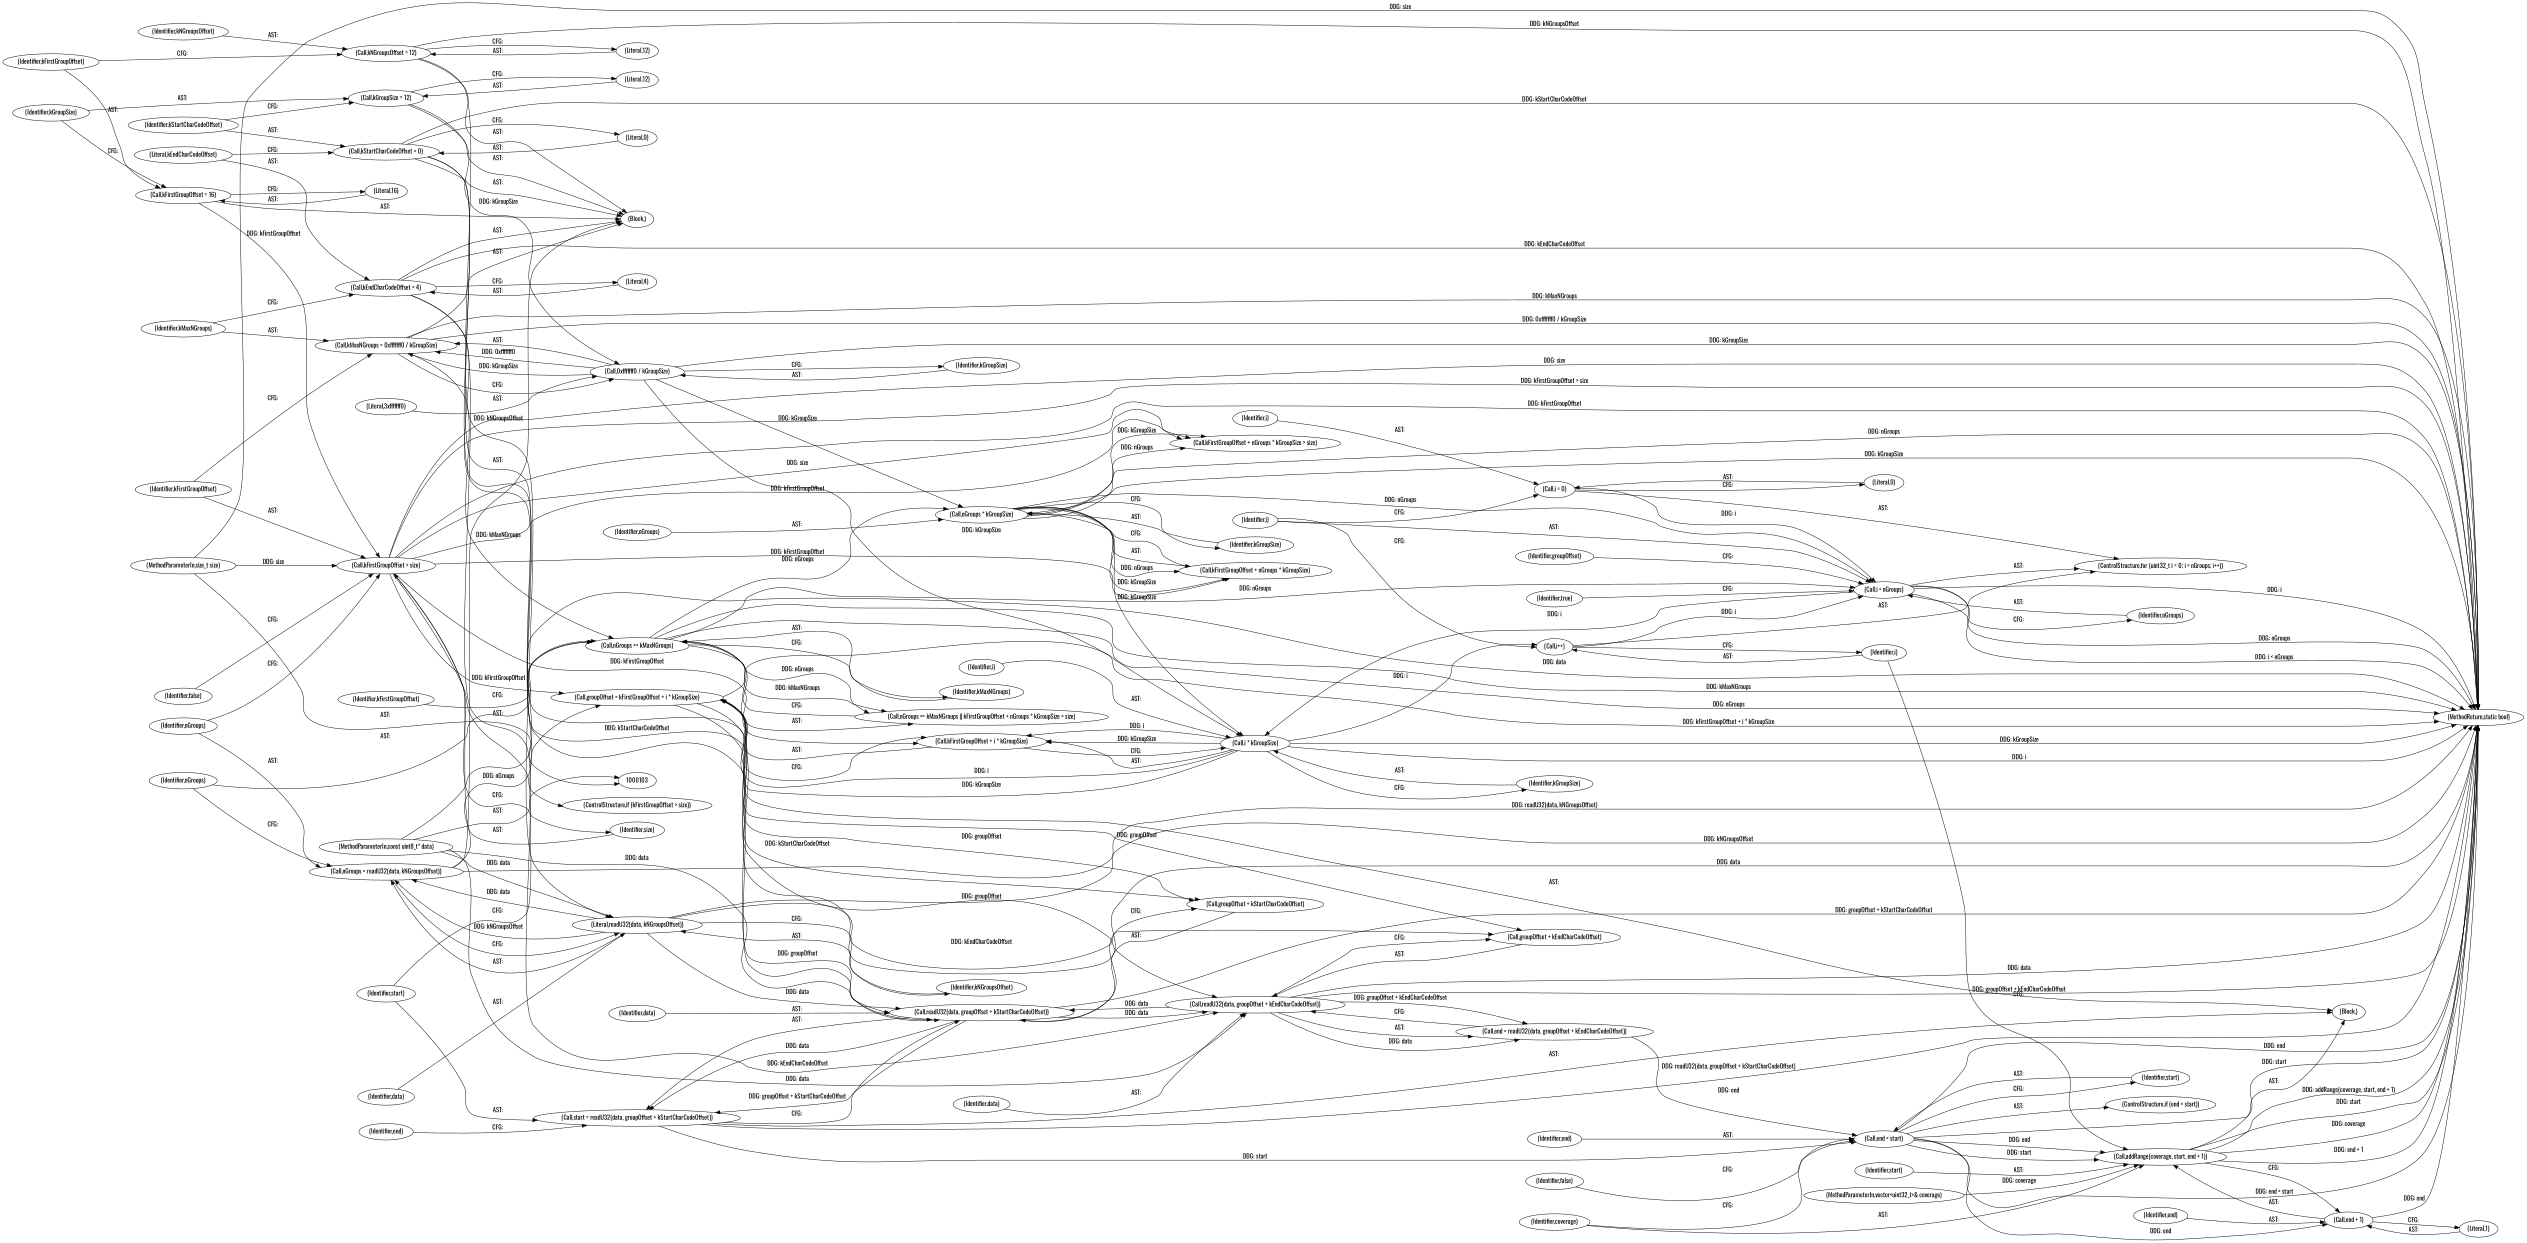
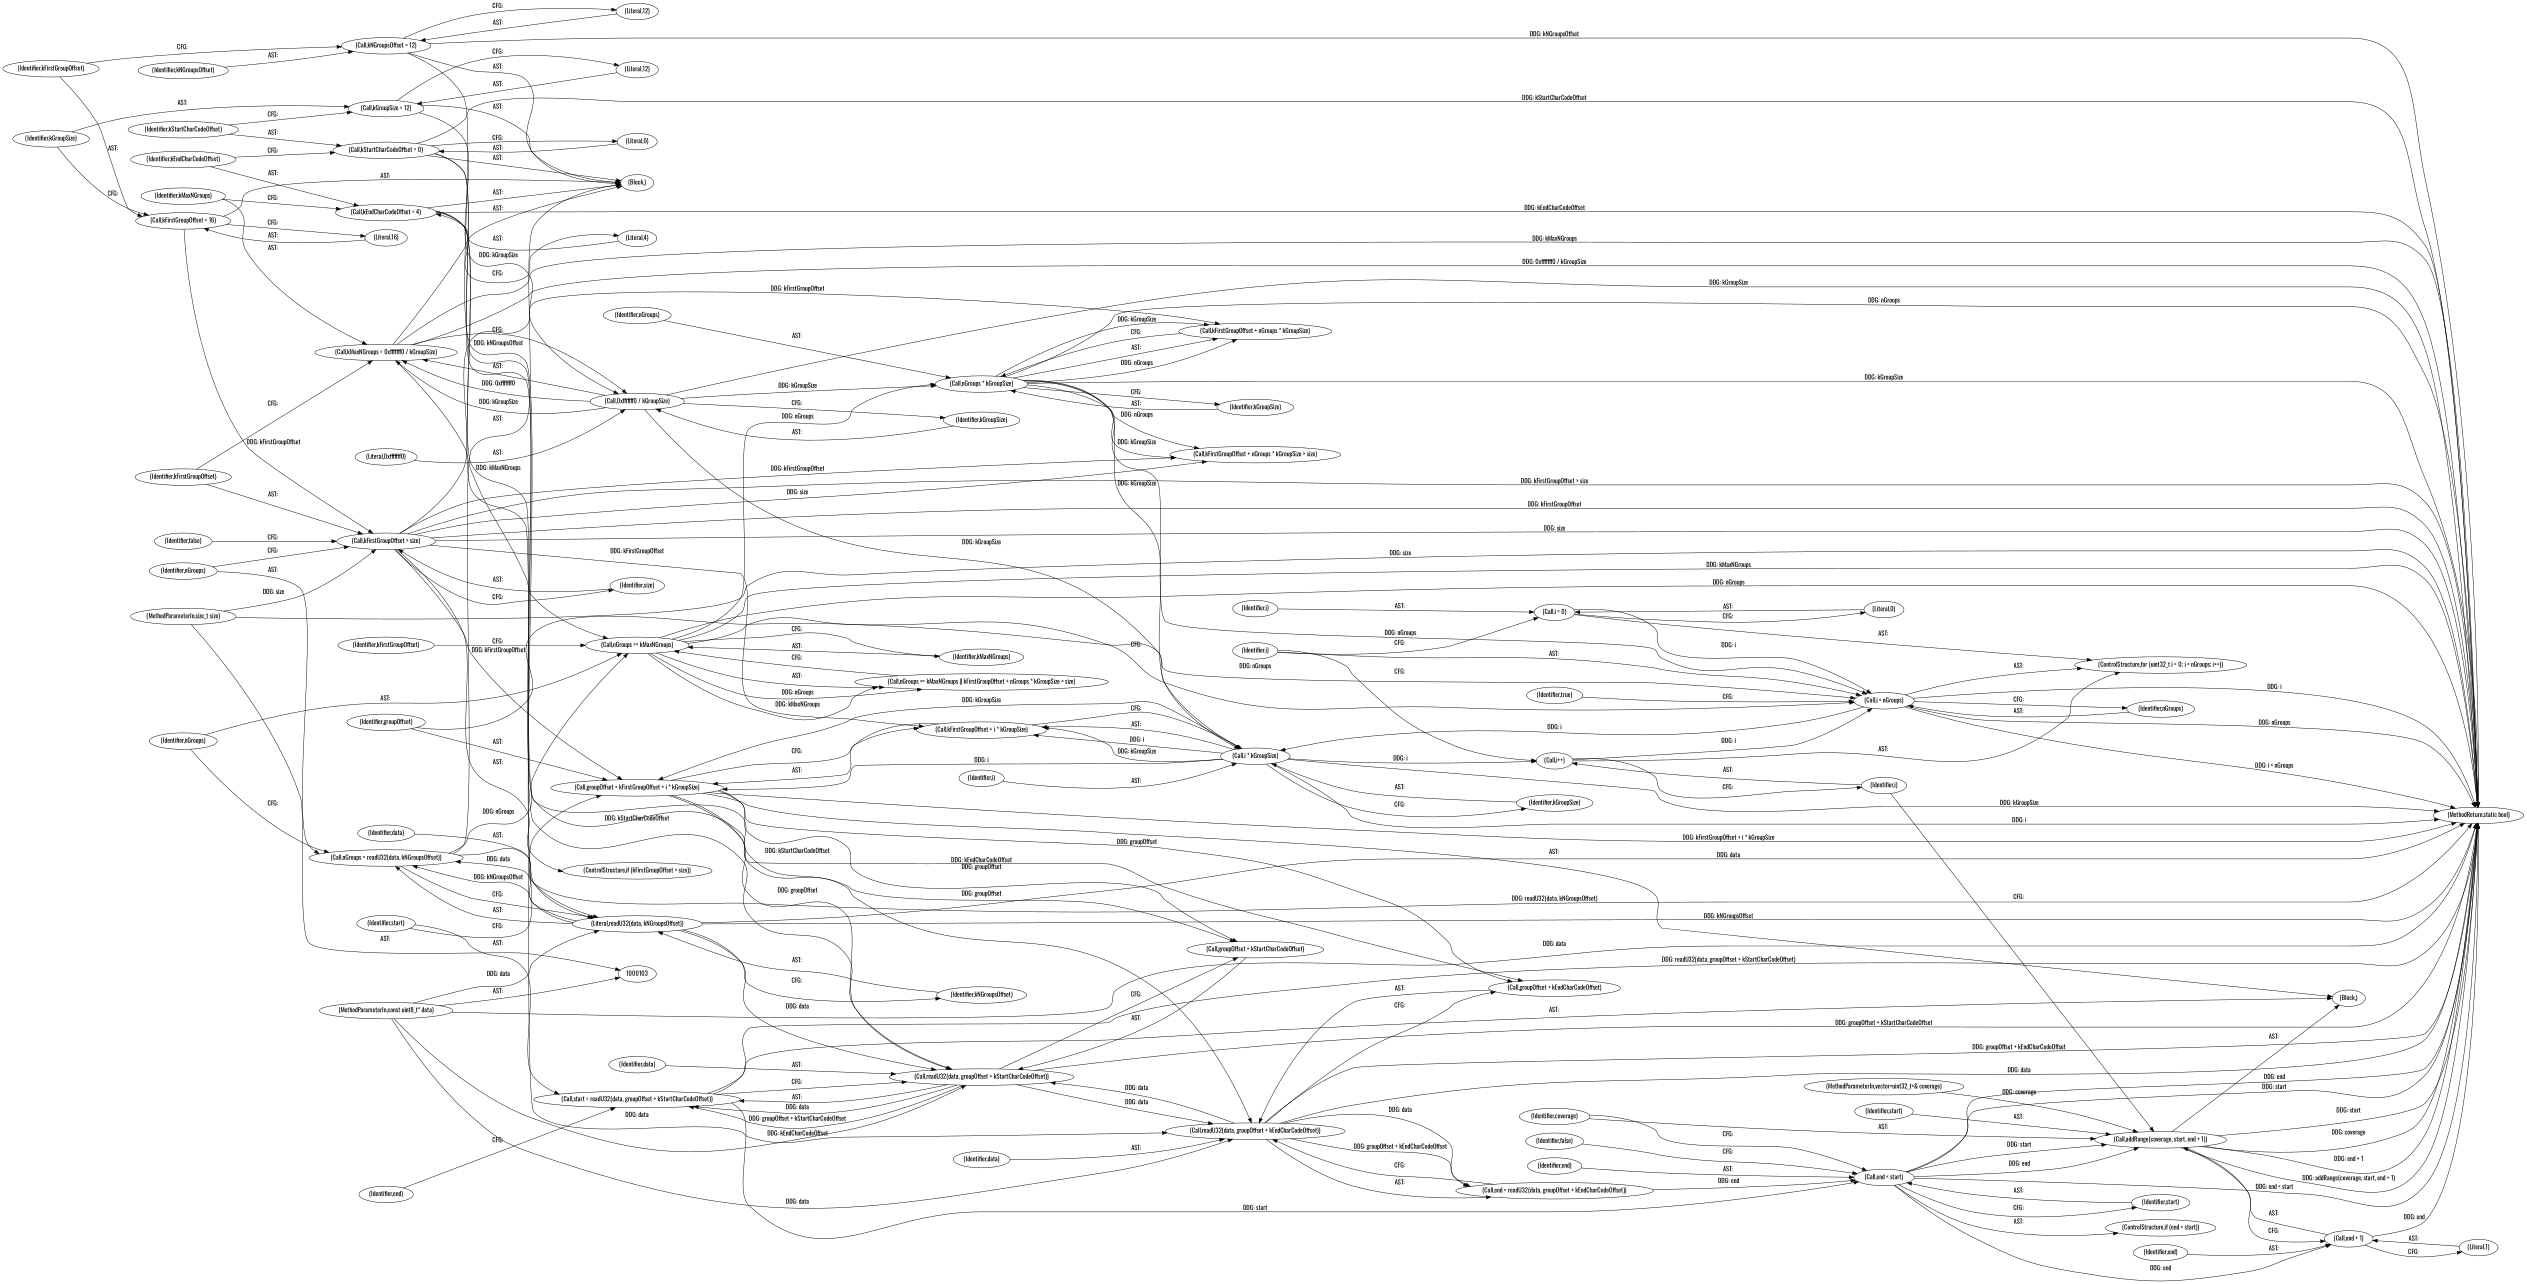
(183, 155) -> (183, 160)
(386, 407) -> (386, 457)
none -> (507, 754)
